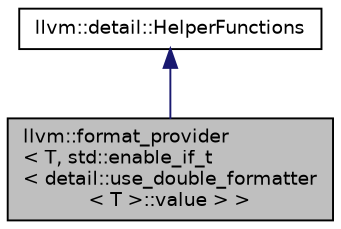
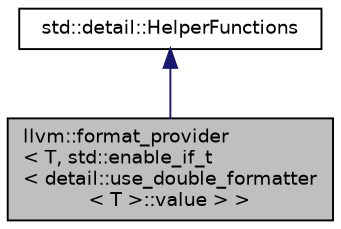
(170, 29) -> (170, 29)
